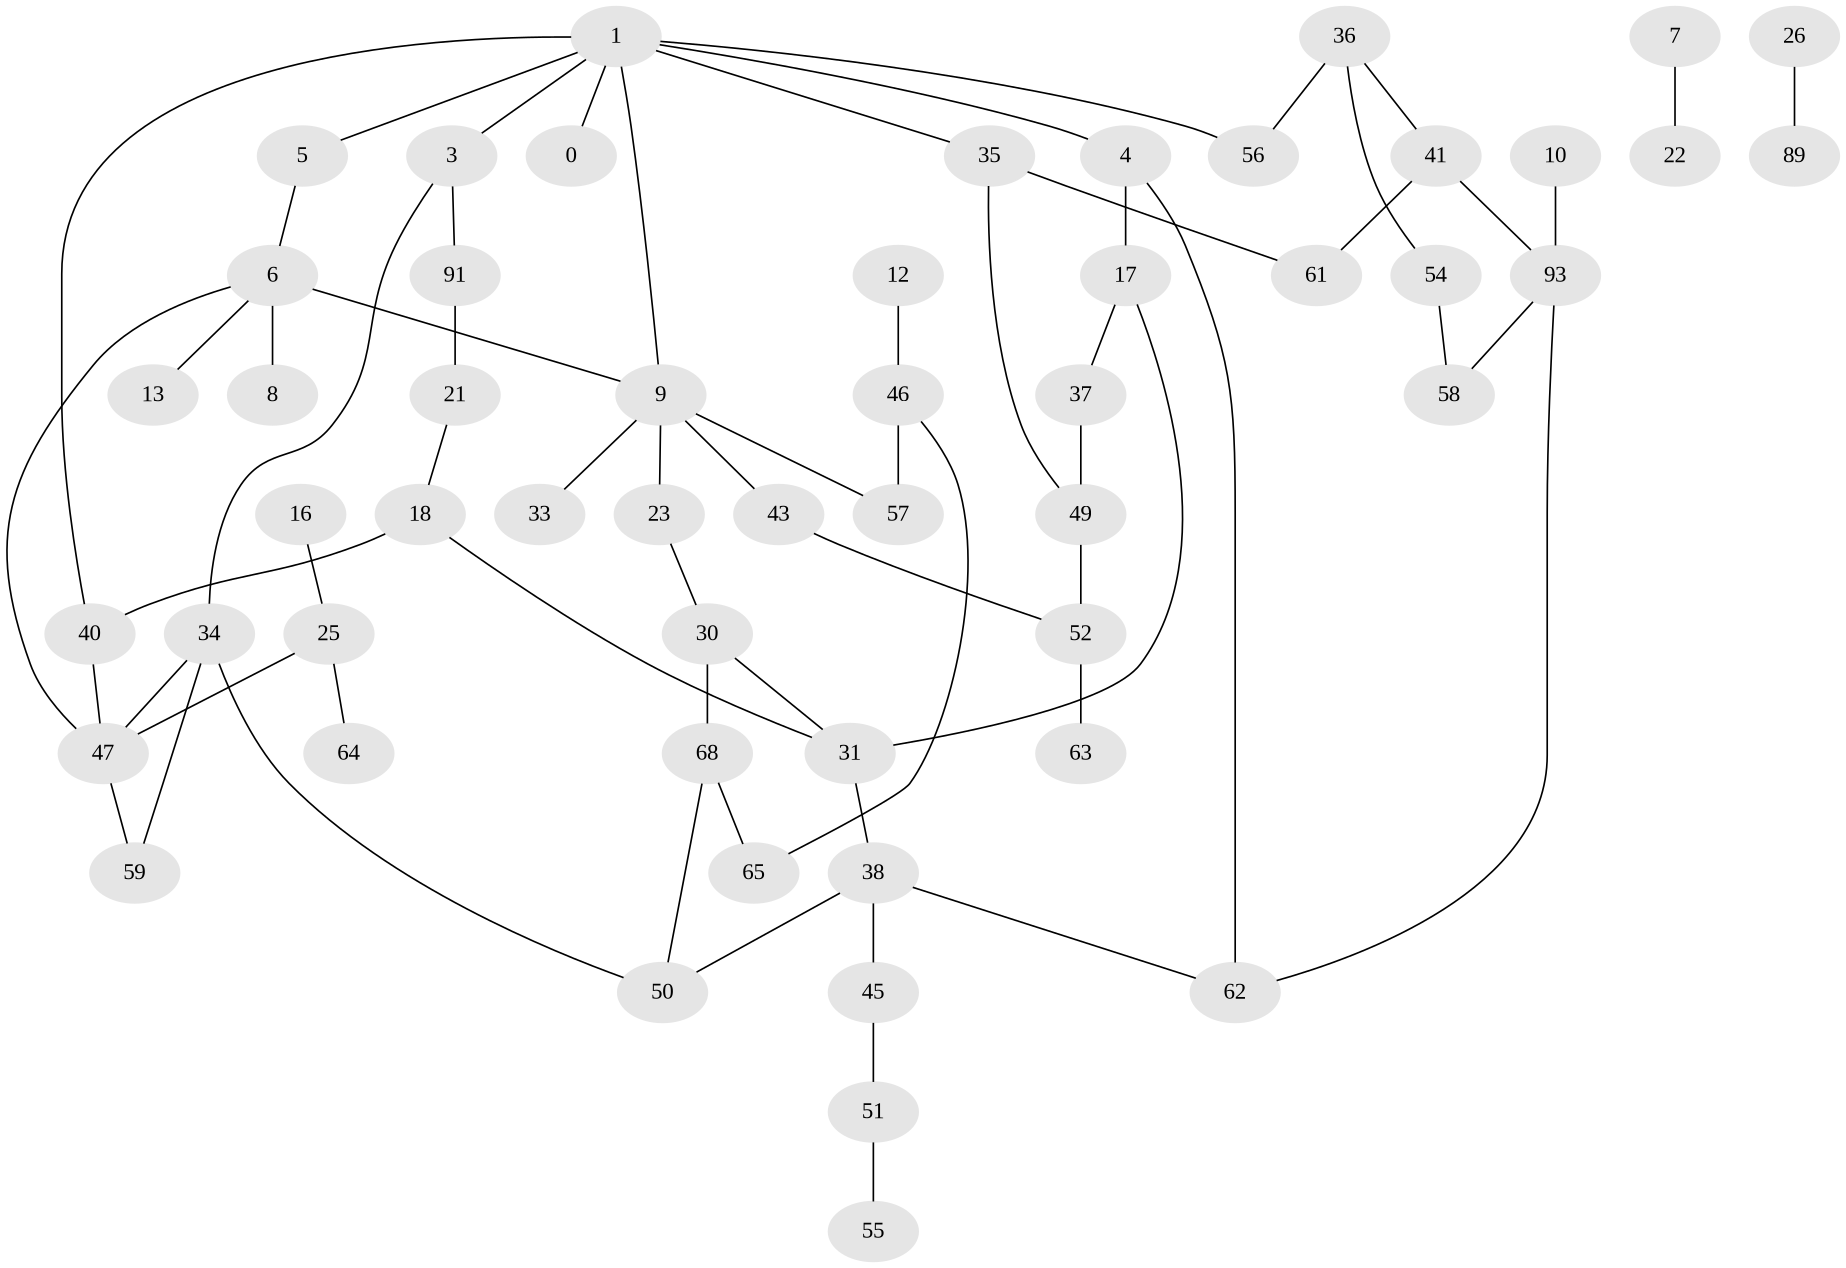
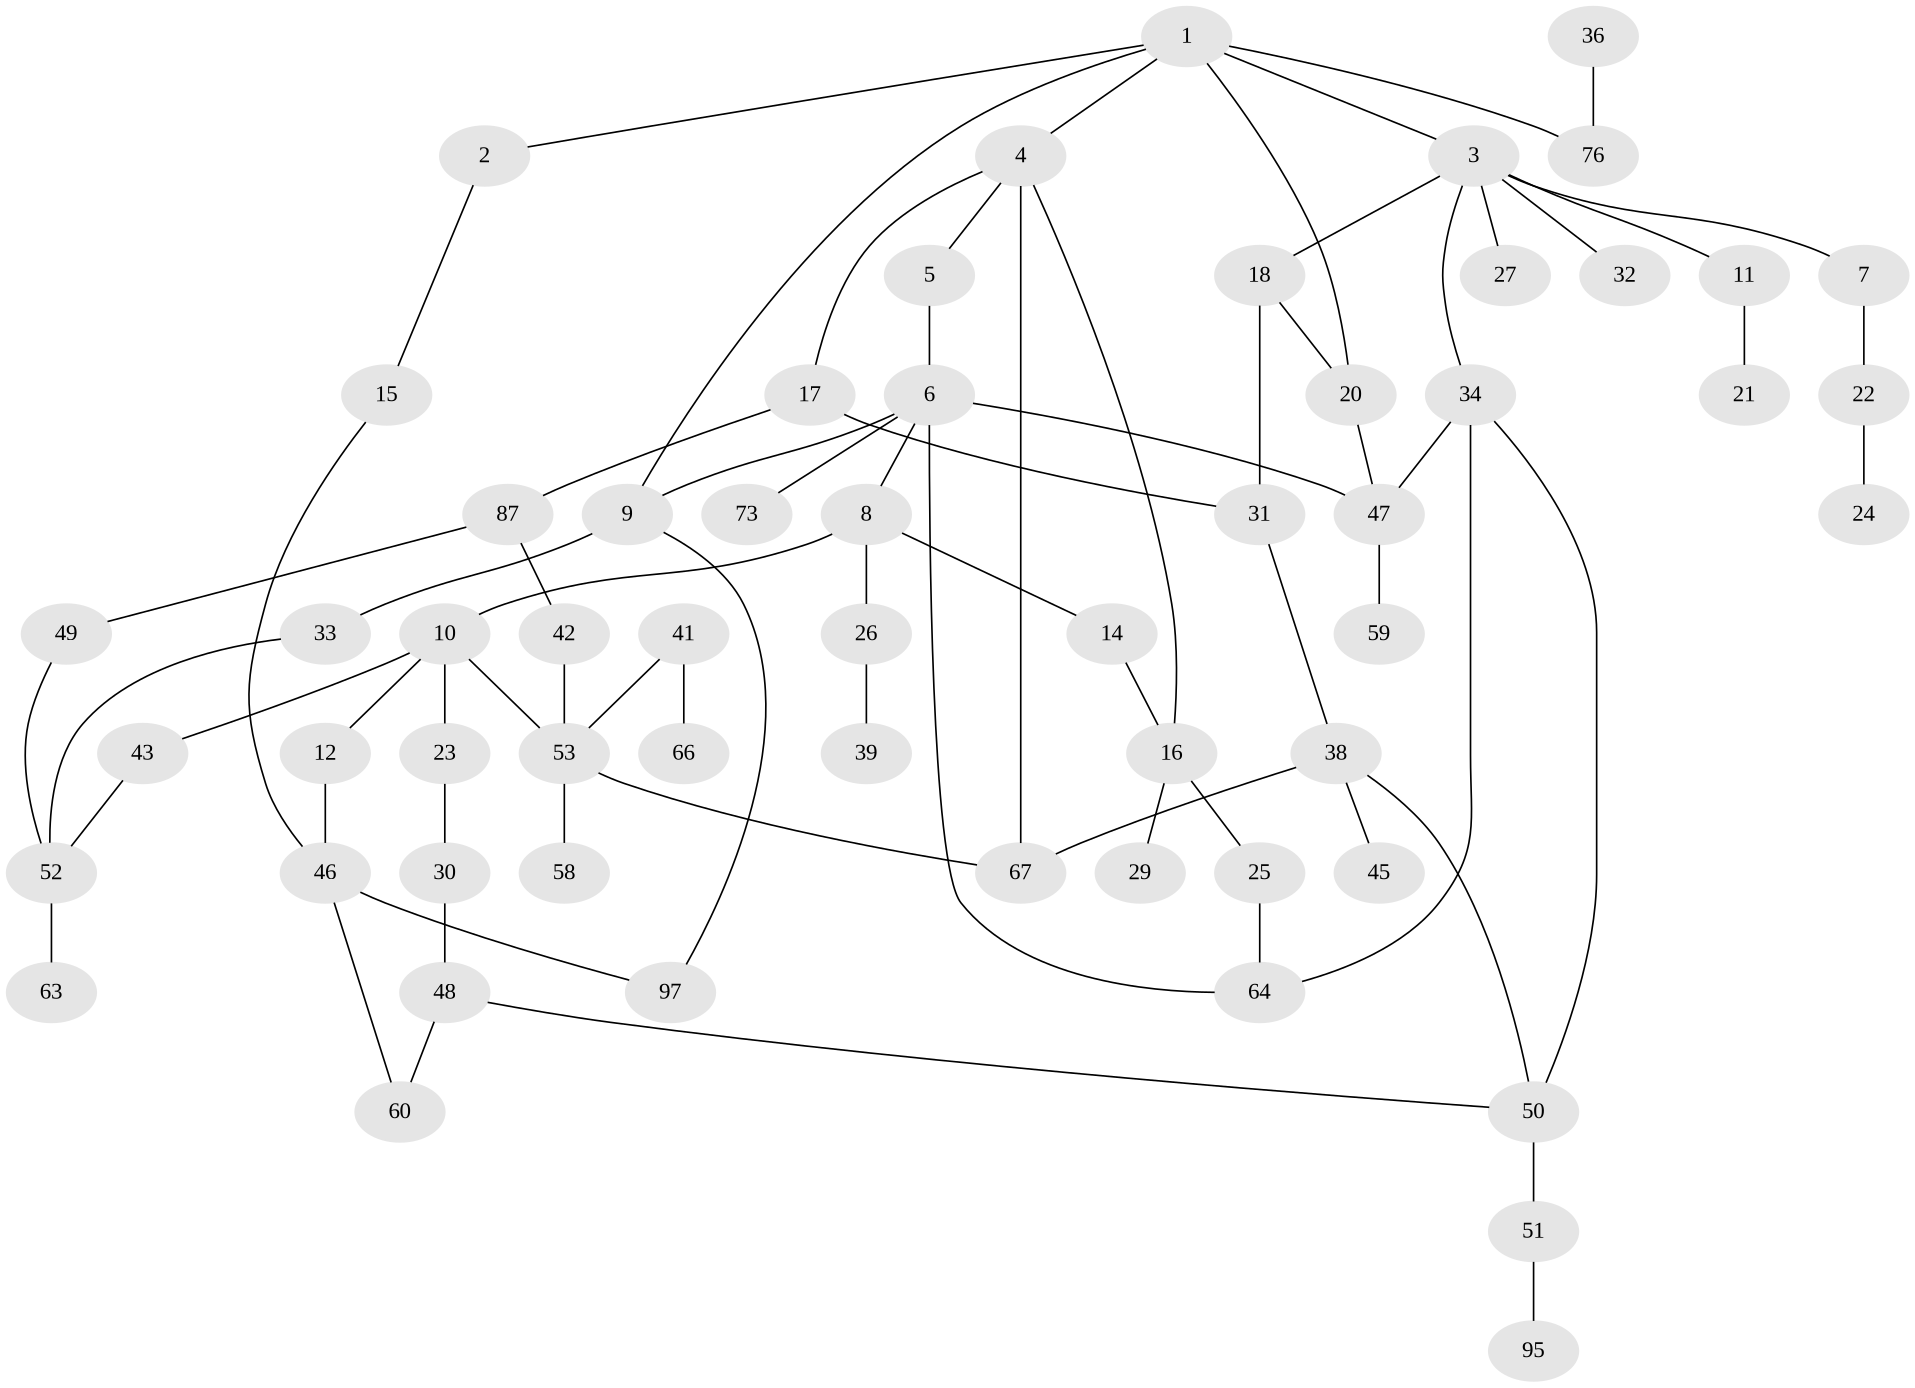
(459, 96) -> (975, 216)
(1390, 96) -> none
(571, 156) -> (485, 156)
(990, 156) -> none
(1253, 156) -> (1593, 156)
(1794, 156) -> (866, 754)
none -> (1669, 216)
(455, 276) -> (1744, 276)
(1317, 276) -> (684, 754)
(1436, 276) -> none
none -> (1505, 276)
(1556, 276) -> (564, 754)
none -> (1625, 276)
(153, 395) -> (747, 515)
none -> (387, 395)
(1081, 395) -> (508, 515)
none -> (1134, 447)
(438, 455) -> (1367, 216)
(660, 455) -> (445, 694)
(720, 455) -> (297, 698)
(898, 515) -> (671, 993)
none -> (1864, 515)
none -> (656, 574)
none -> (866, 574)
(90, 634) -> (1351, 395)
none -> (564, 634)
none -> (1112, 634)
none -> (118, 693)
(216, 694) -> none
none -> (385, 694)
(779, 694) -> none
(172, 754) -> (1471, 748)
(707, 754) -> (445, 993)
none -> (941, 804)
(754, 873) -> (400, 1112)
none -> (1140, 873)
(1235, 993) -> (1021, 873)
(873, 1052) -> (1534, 1172)
(873, 1232) -> (1534, 1351)
